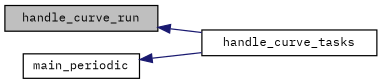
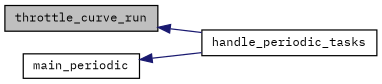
(81, 18) -> (81, 18)
(289, 43) -> (289, 43)
